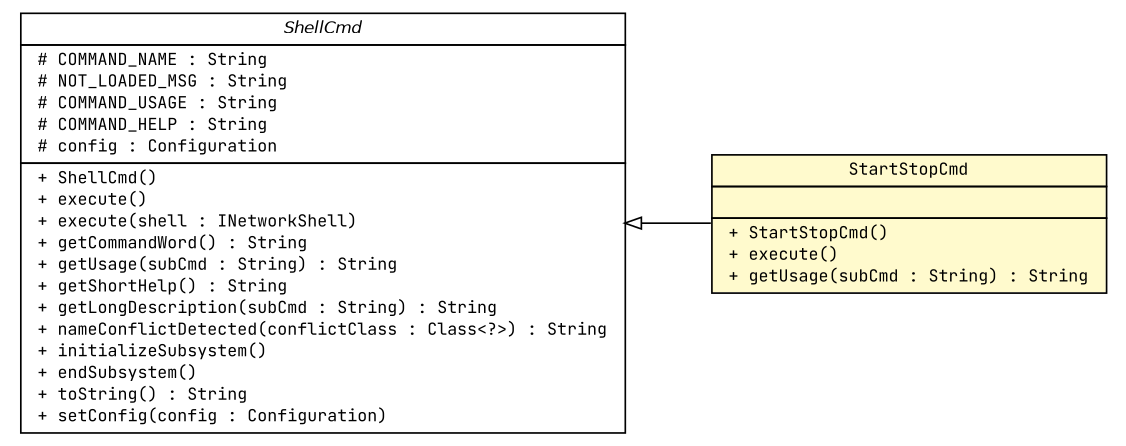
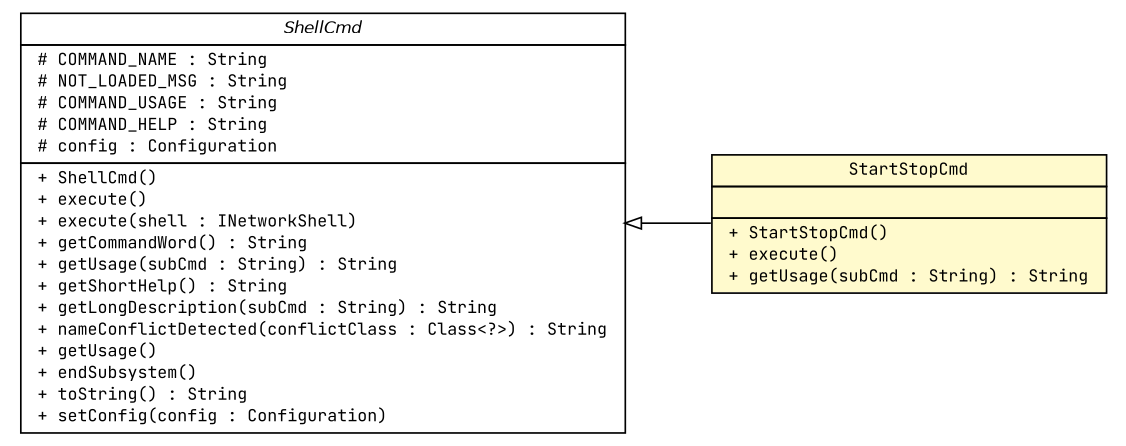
(153, 351) -> (98, 351)
